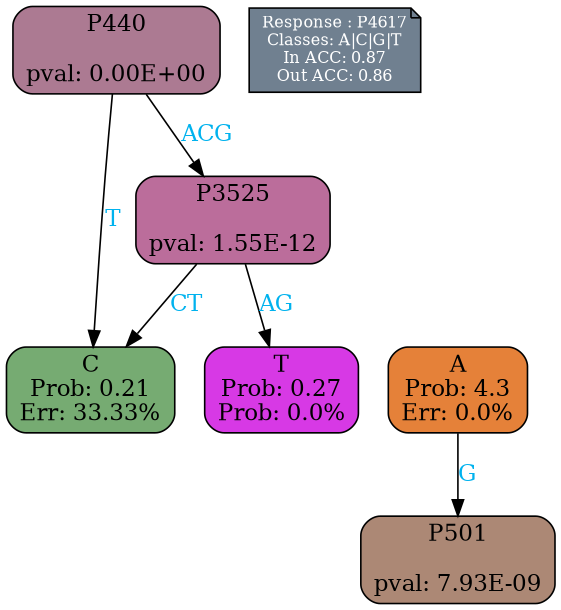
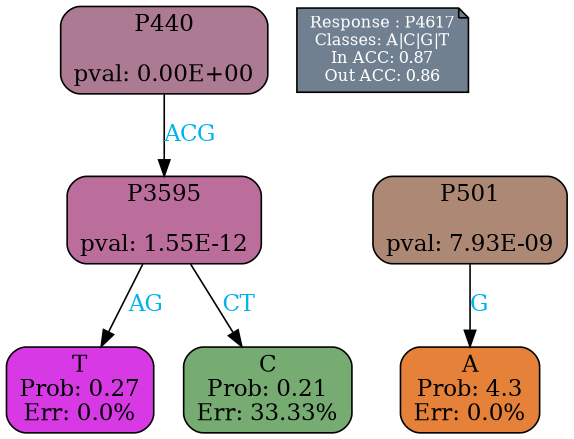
(102, 212) -> none
(233, 220) -> (164, 220)
(282, 390) -> (80, 390)
(458, 466) -> (470, 297)
